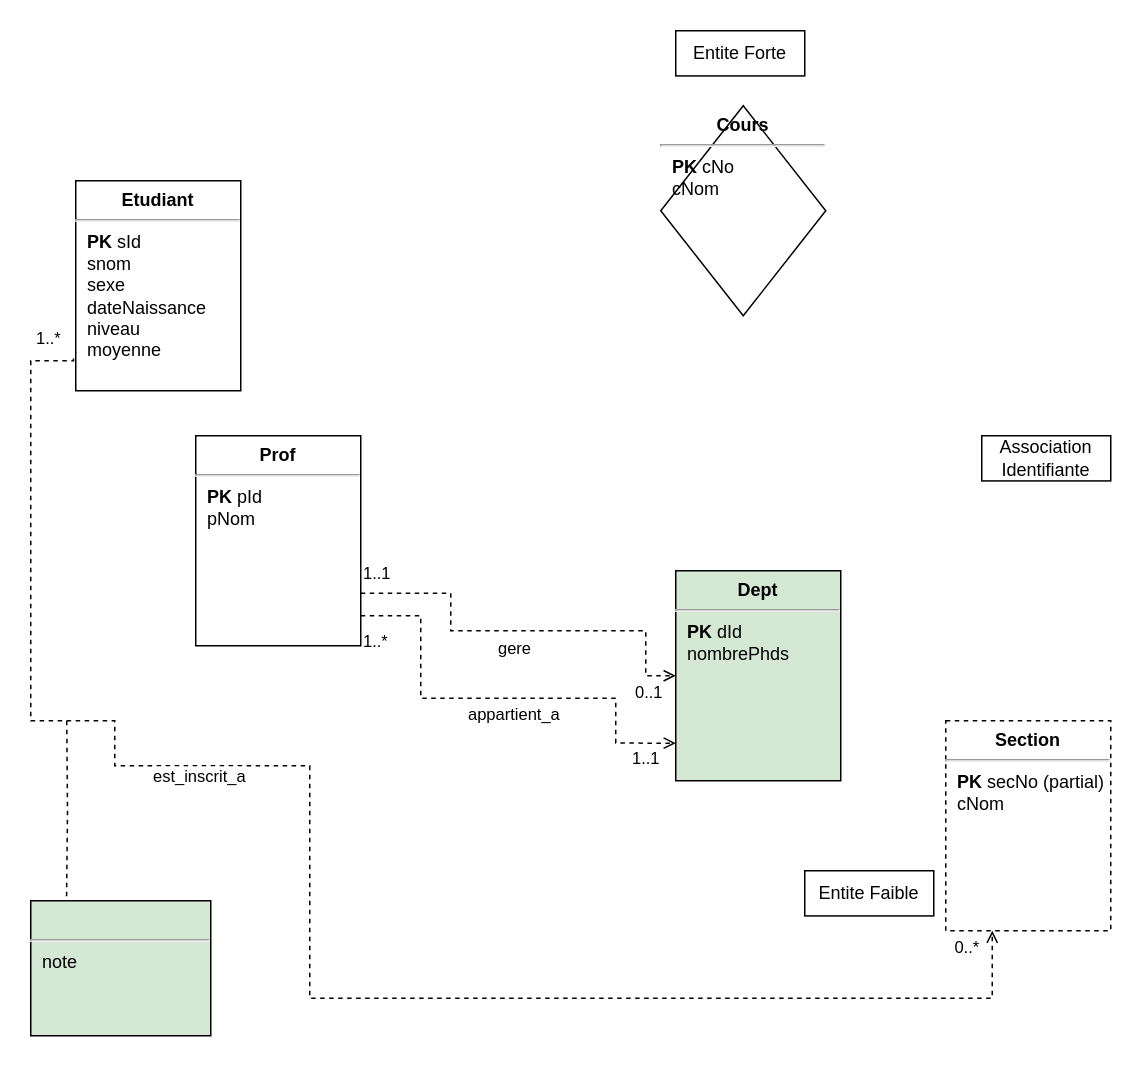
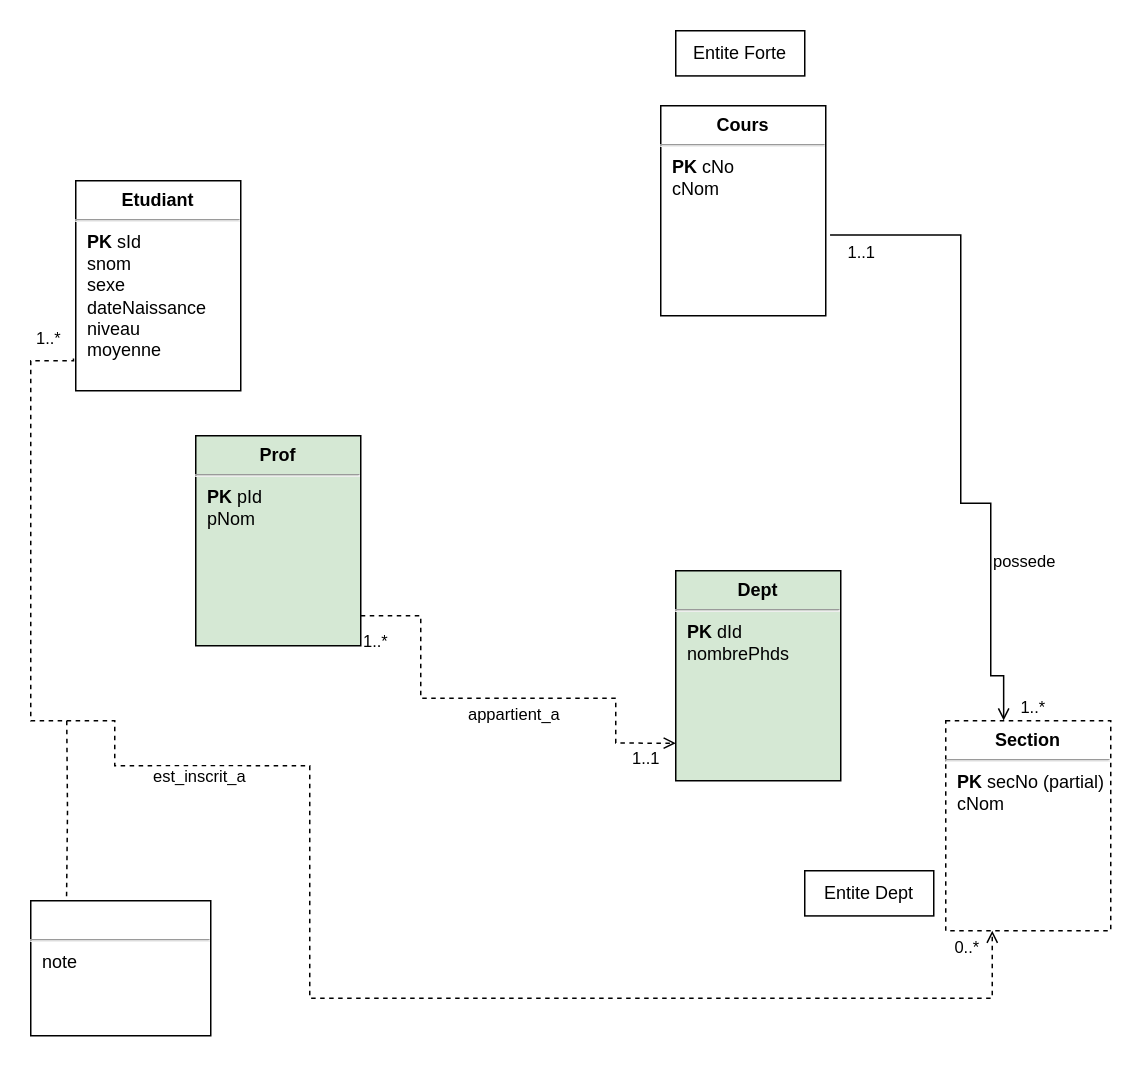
(743, 211) -> (743, 211)
none -> (961, 431)
(1046, 458) -> none
(278, 541) -> (278, 541)
(520, 631) -> none
(869, 893) -> (869, 893)
(121, 968) -> (121, 968)
